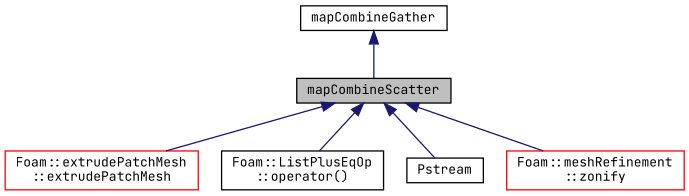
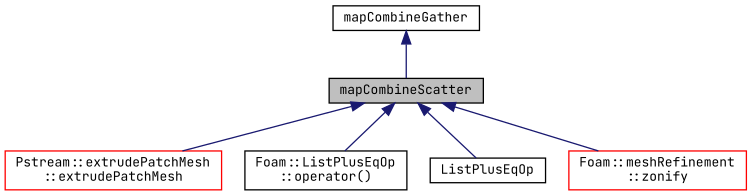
(102, 170) -> (113, 170)
(445, 170) -> (488, 170)
